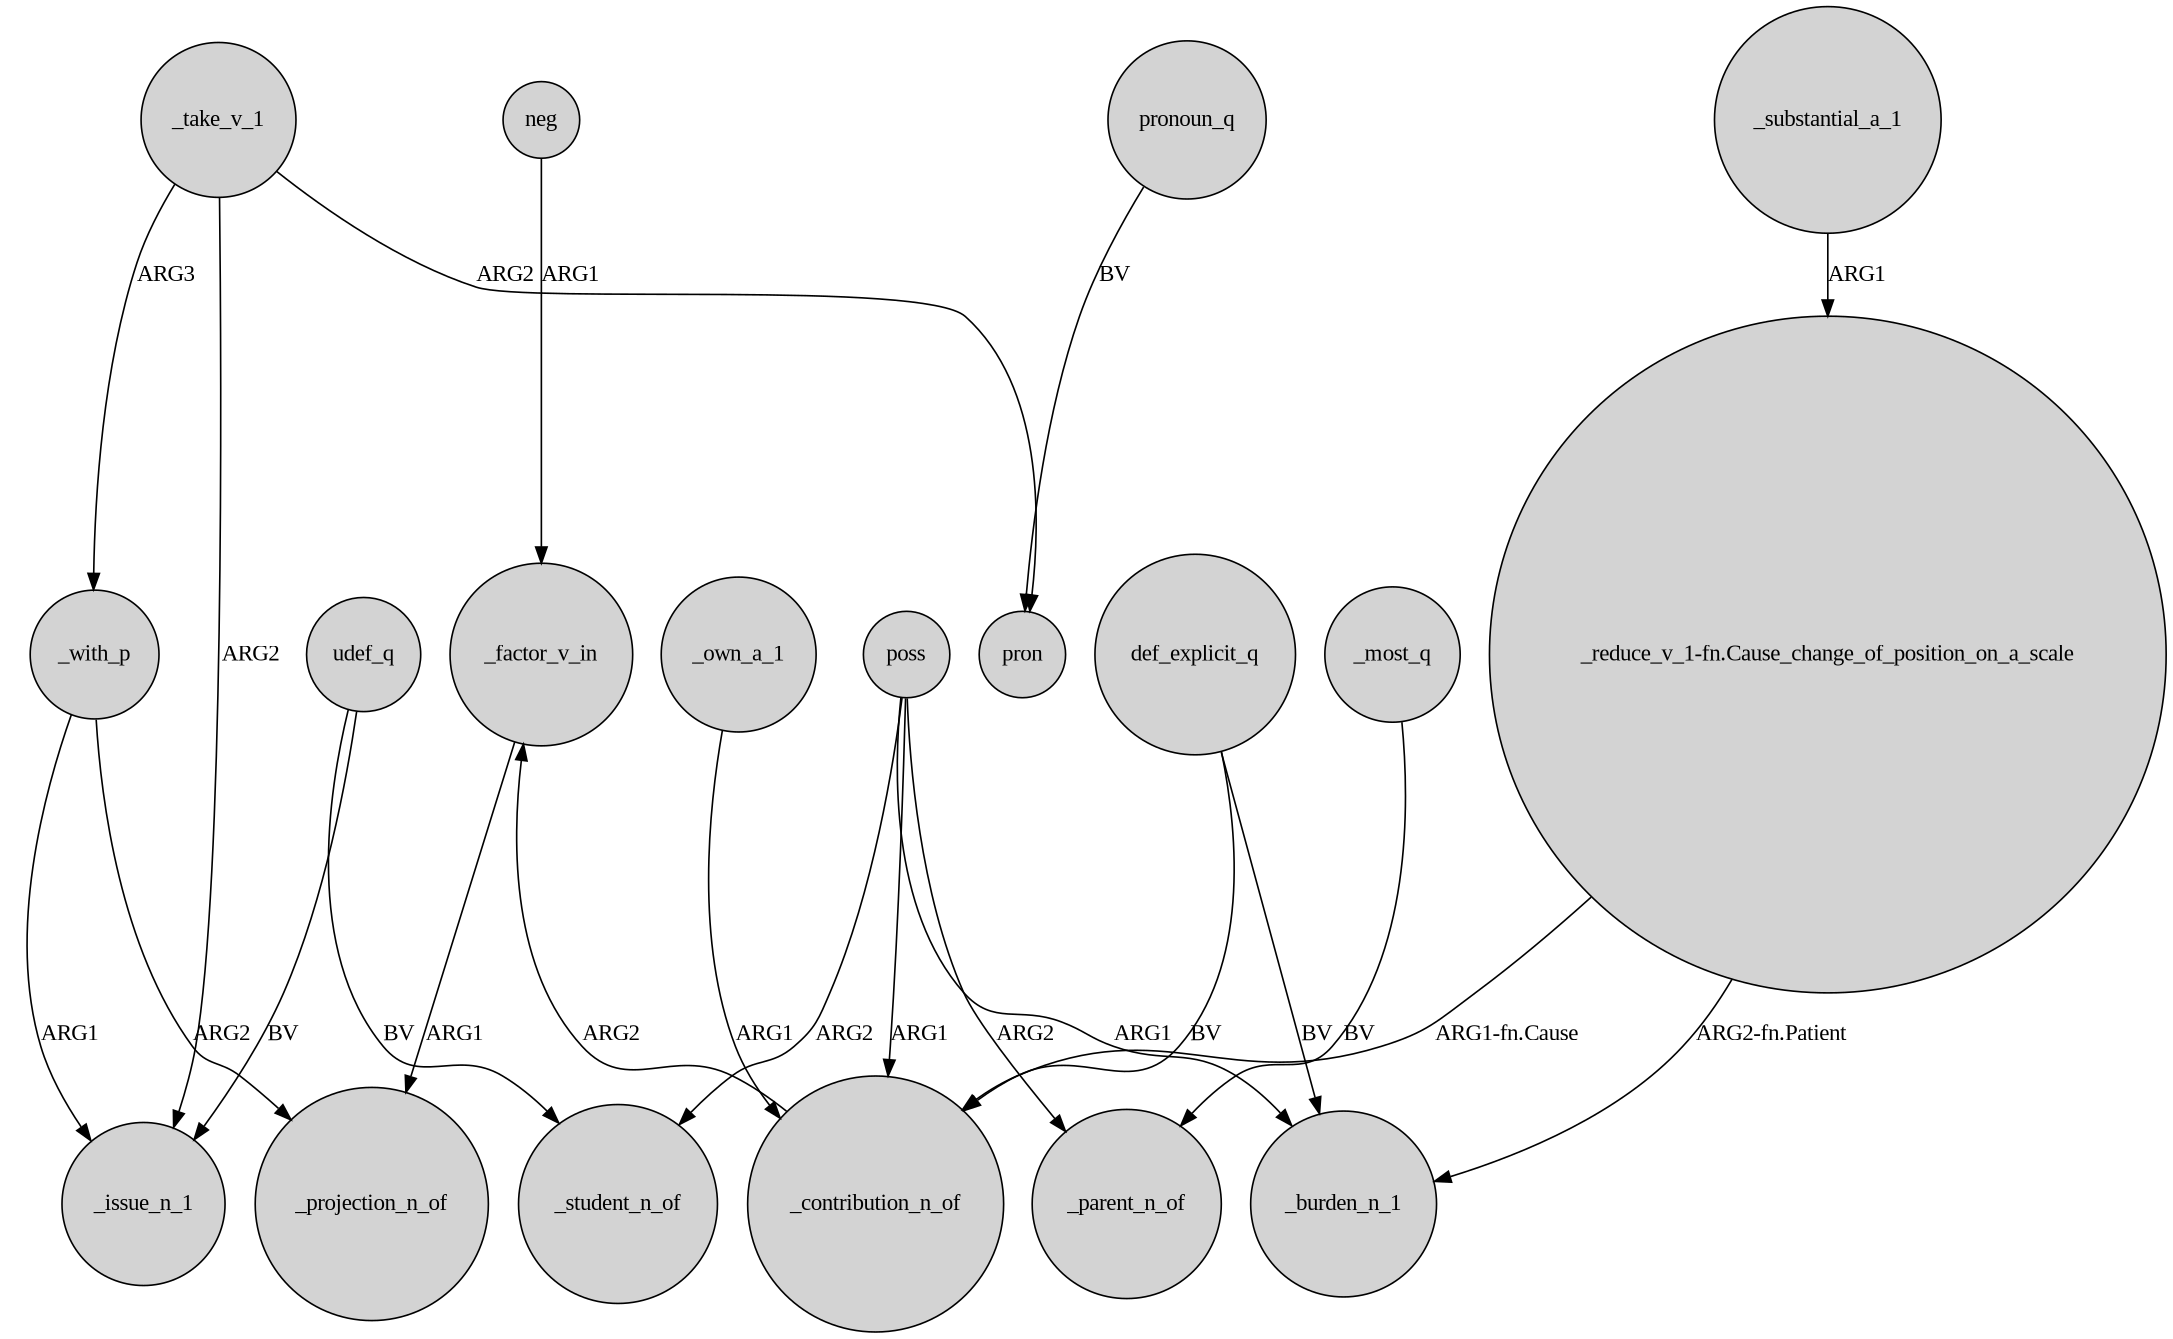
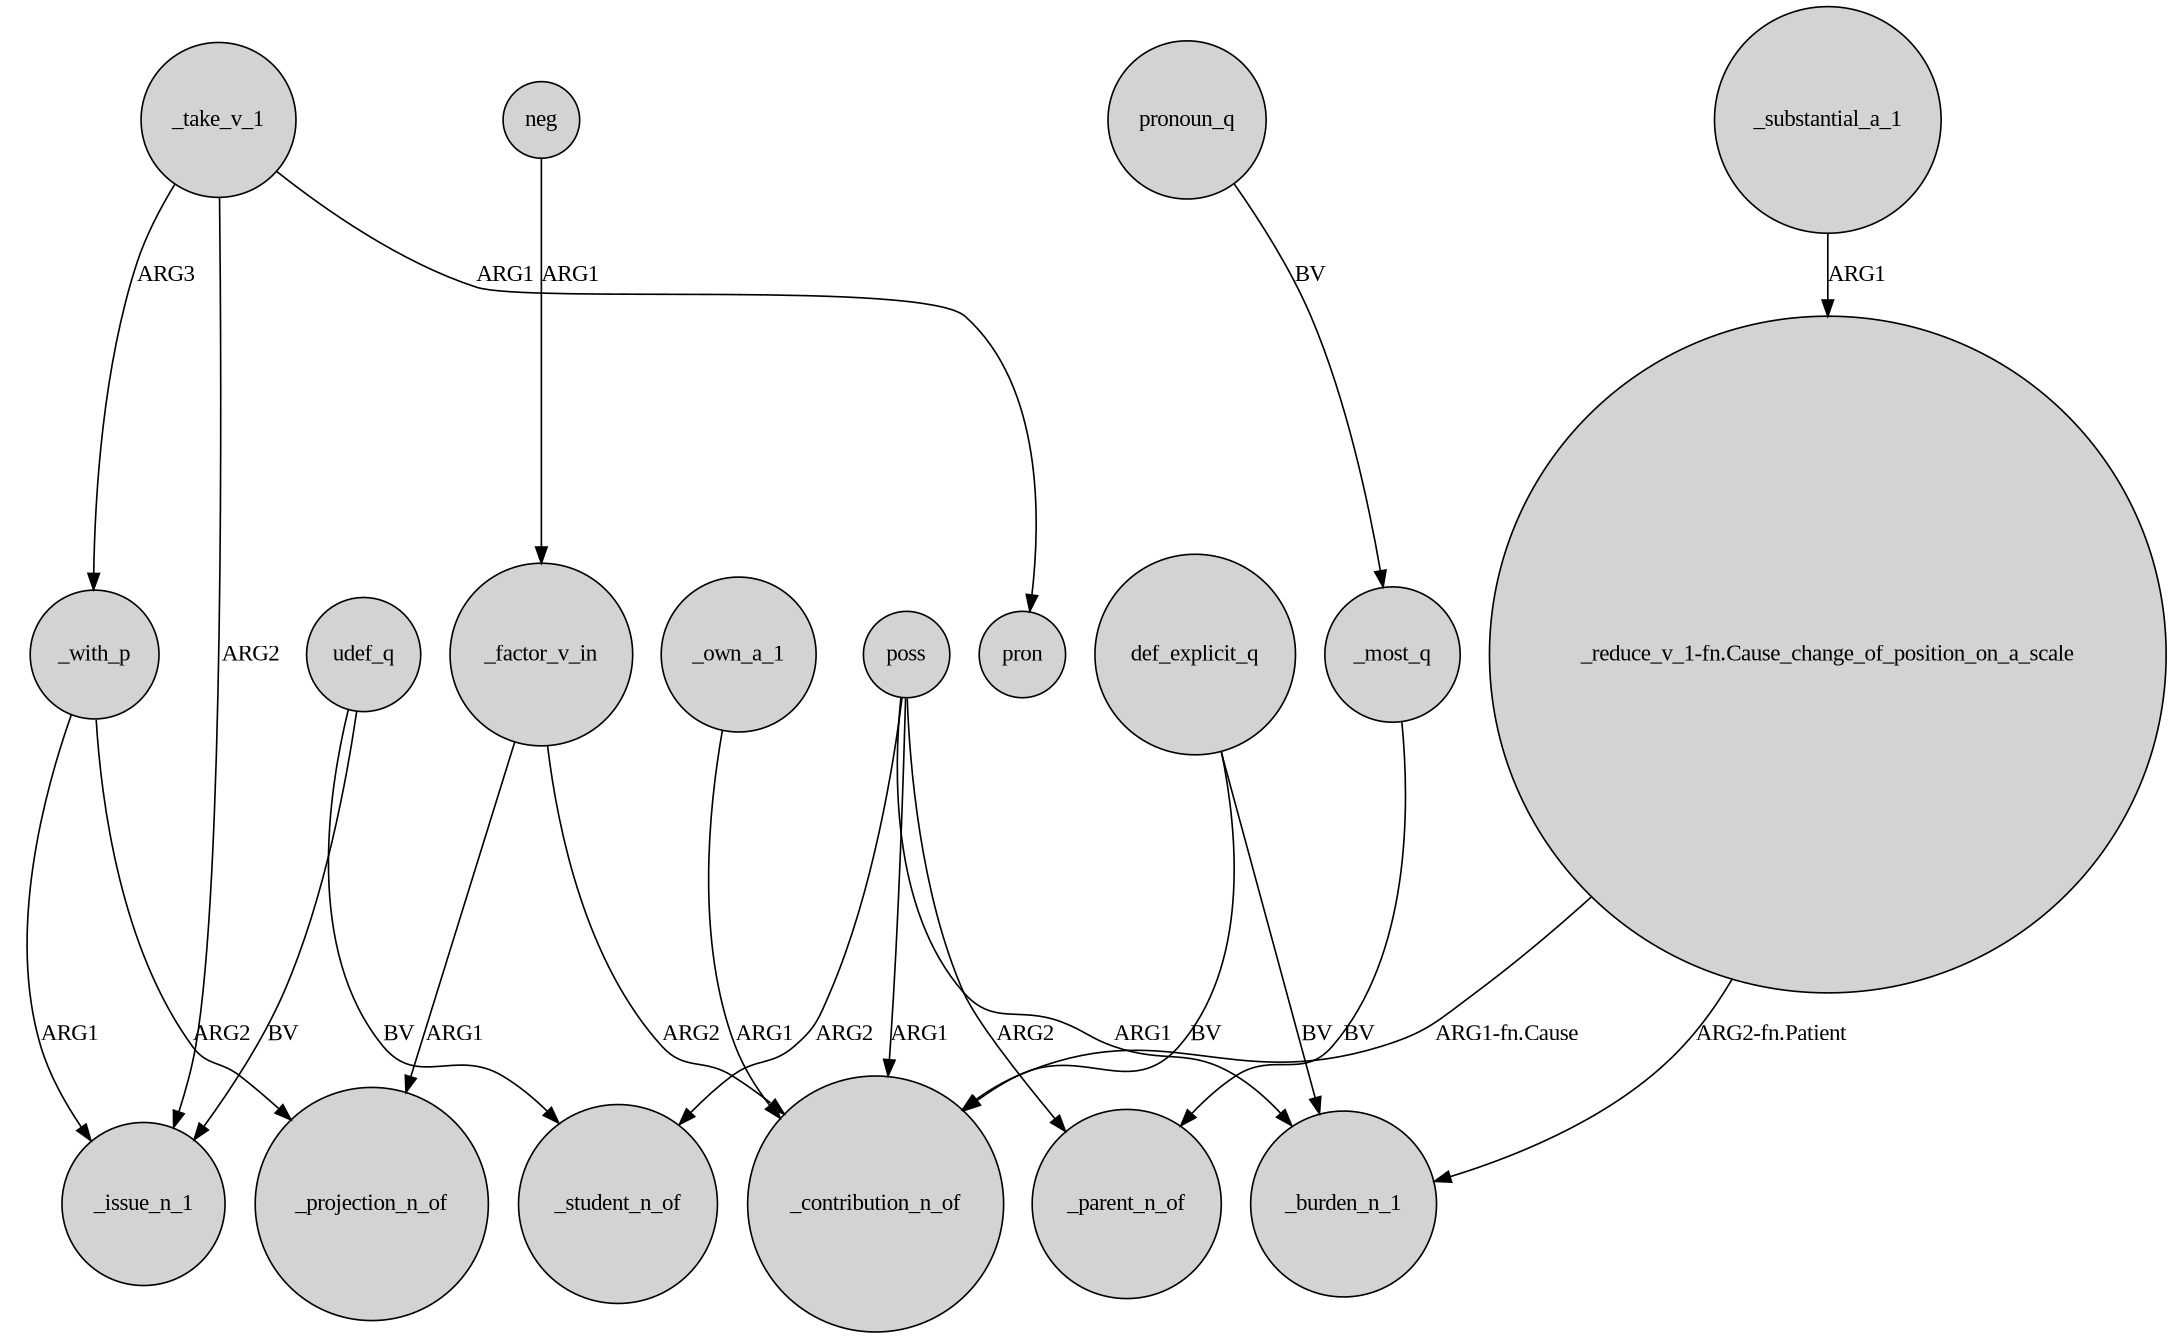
(506, 275) -> (506, 275)
(1060, 383) -> (1331, 368)
(559, 1016) -> (607, 962)
